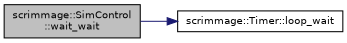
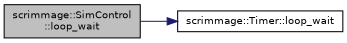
(72, 21) -> (72, 21)
